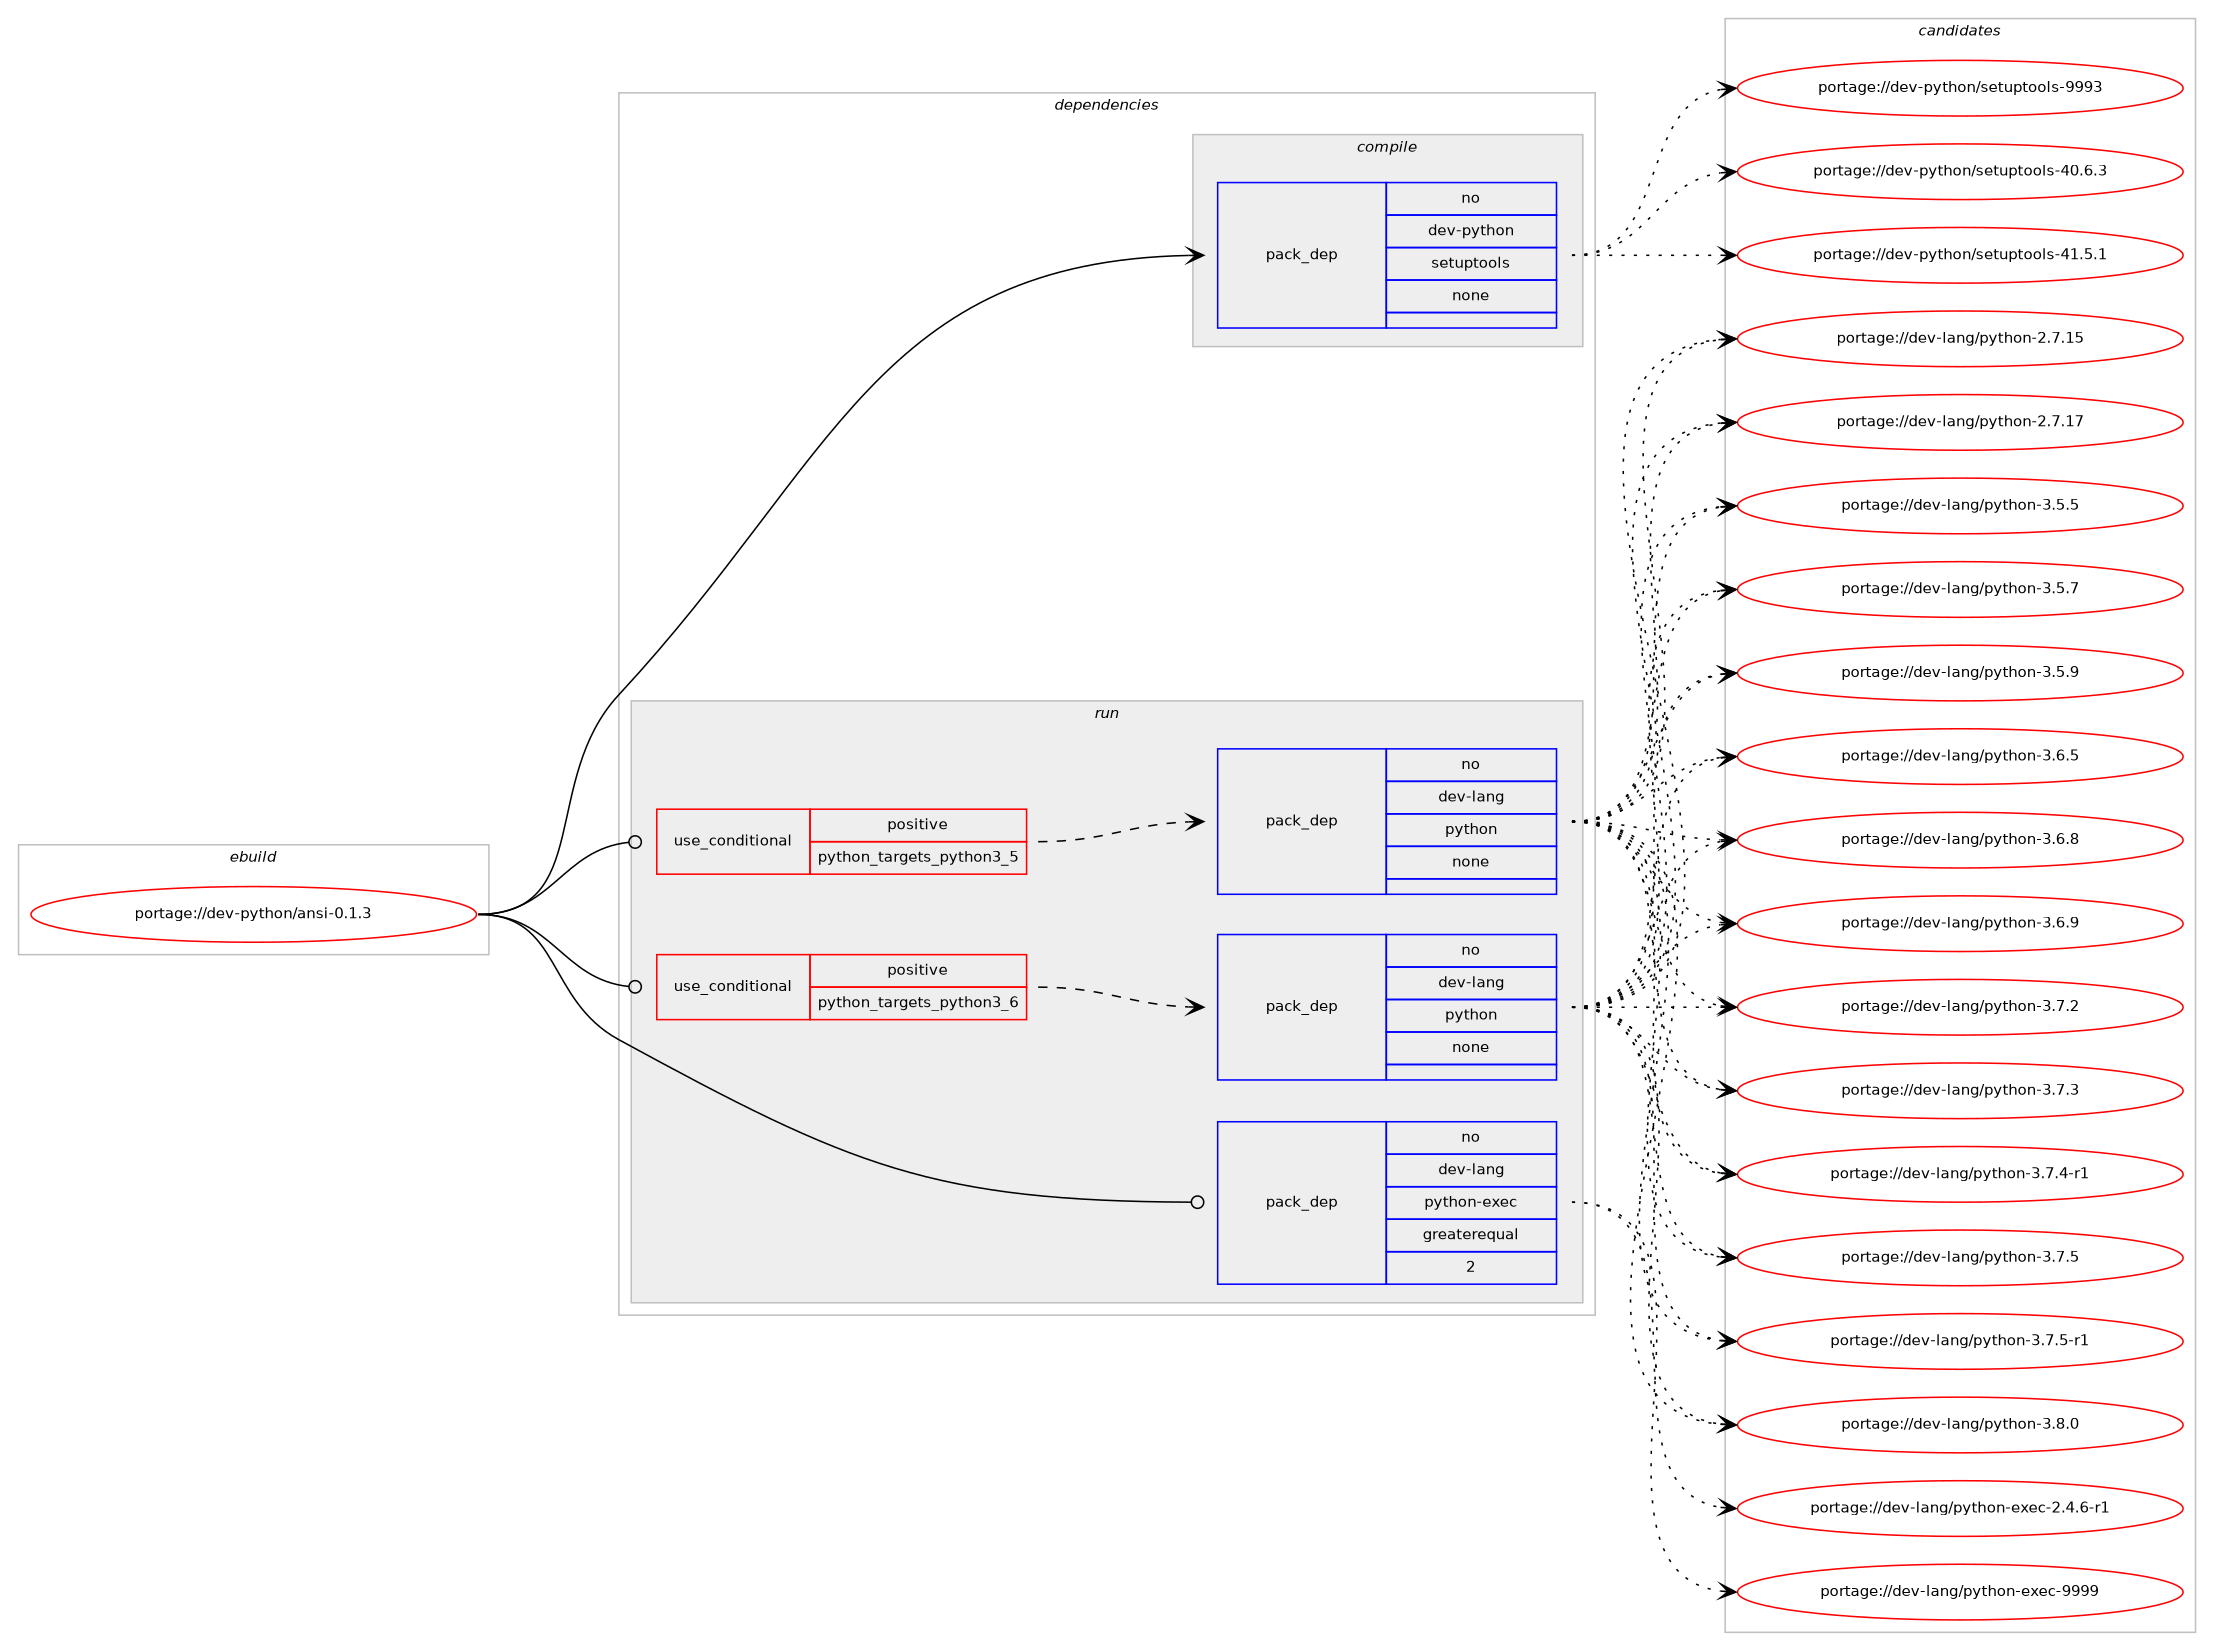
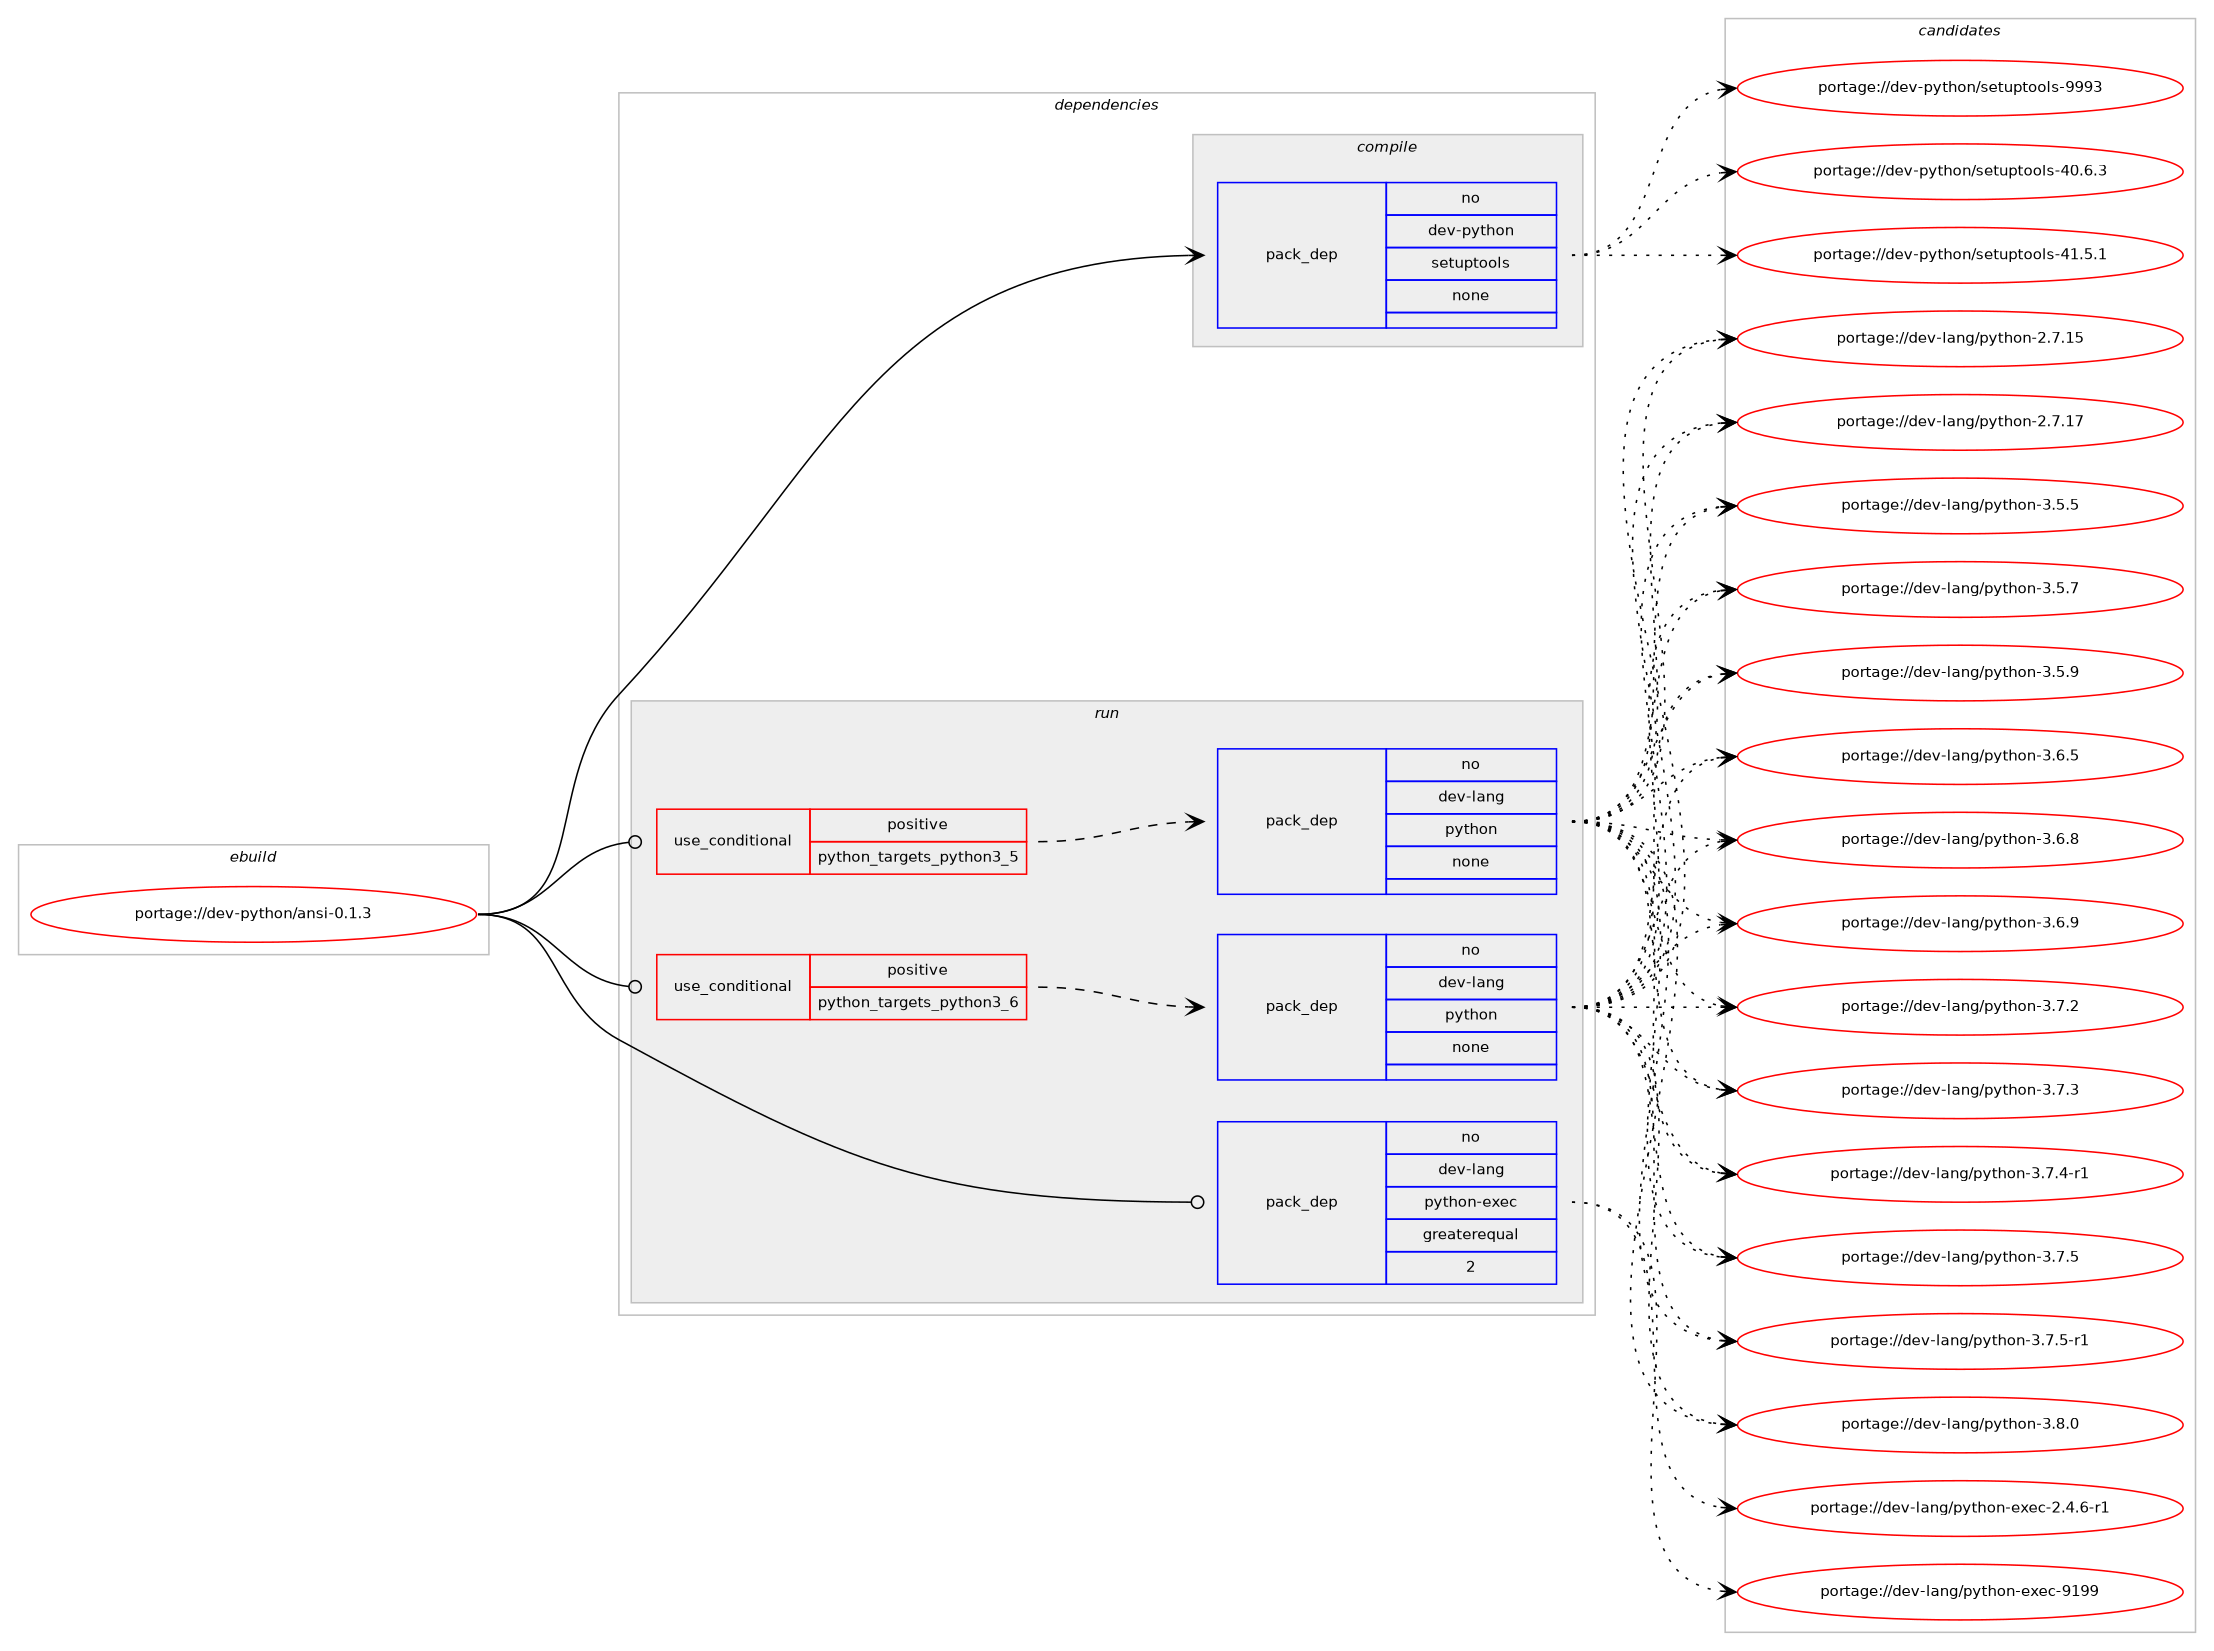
(1960, 1592) -> (1960, 1592)
